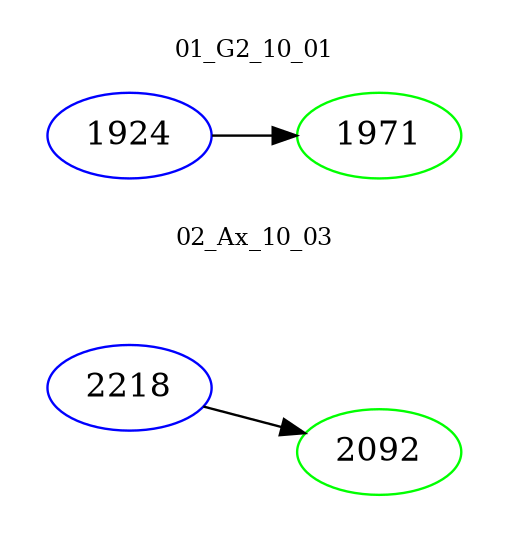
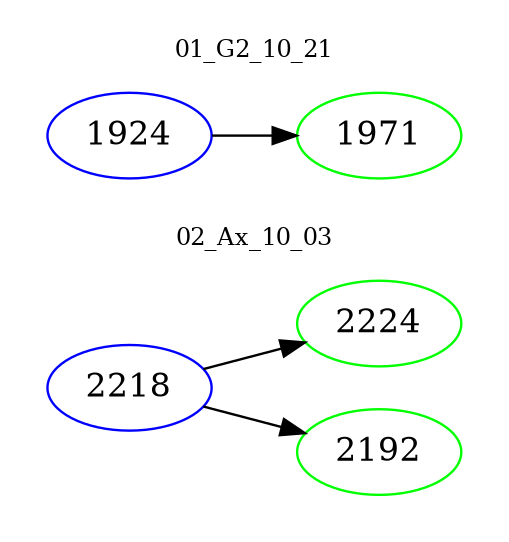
(254, 51) -> (254, 51)
none -> (379, 324)
(379, 452) -> (379, 452)
